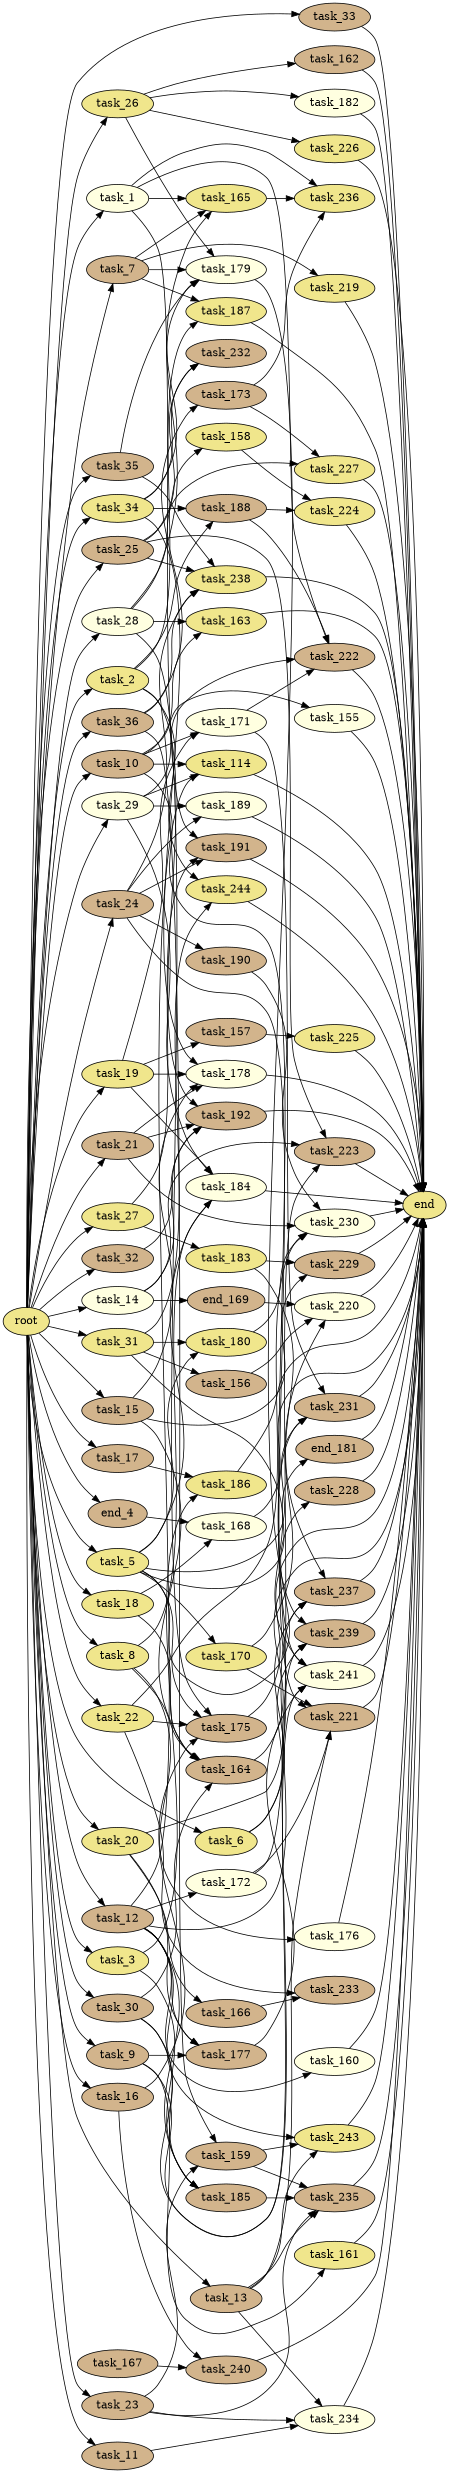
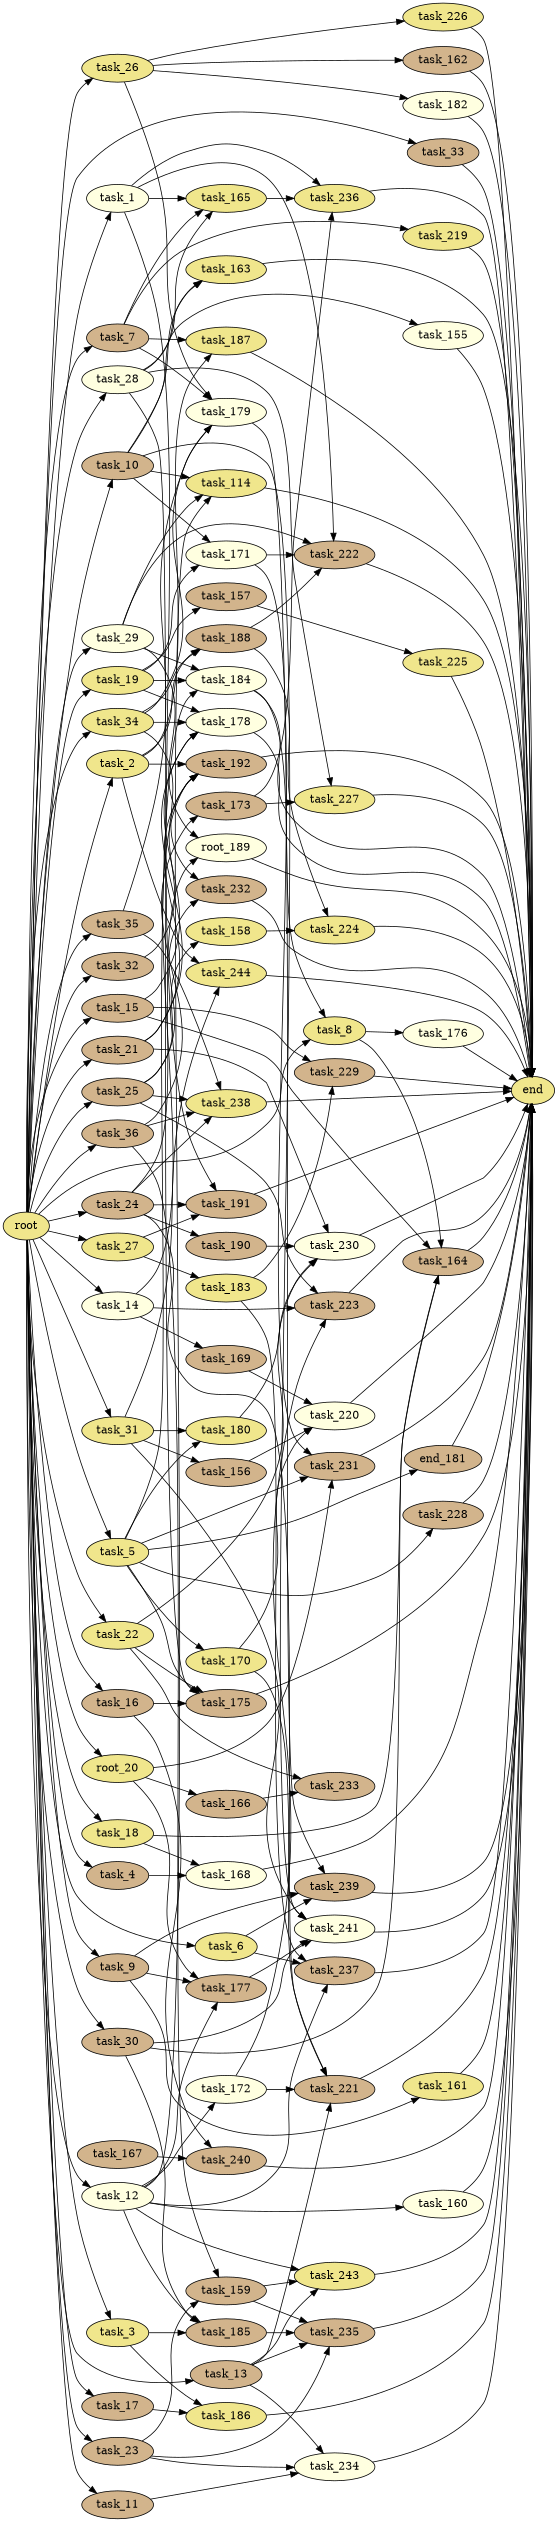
none -> (517, 580)
(226, 806) -> (226, 848)
none -> (401, 969)
(226, 1300) -> (226, 1359)
(175, 1428) -> (287, 850)
(118, 1514) -> (118, 1875)
(118, 1841) -> (118, 1769)
(118, 1919) -> (118, 2196)
